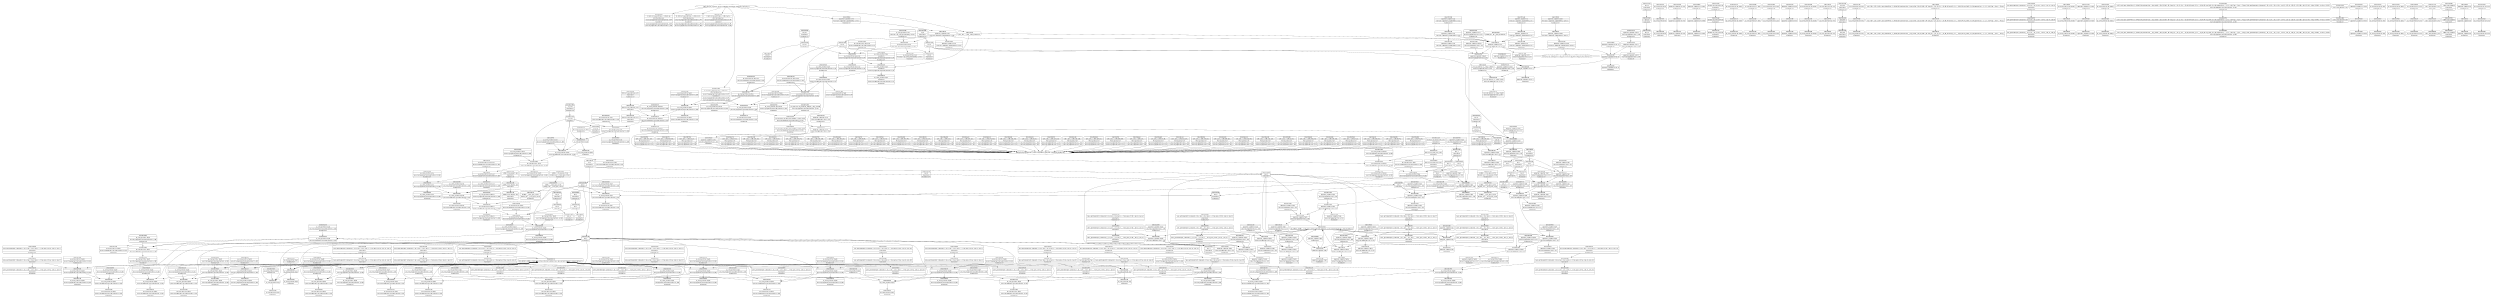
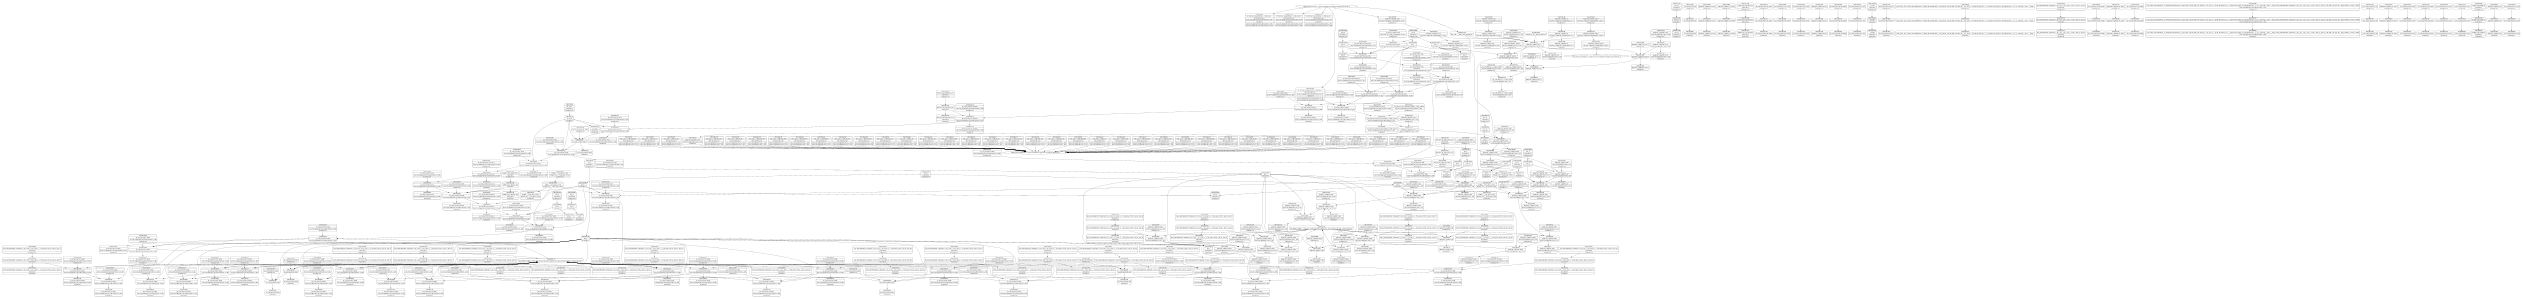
none -> (2370, 6)
(774, 108) -> none
